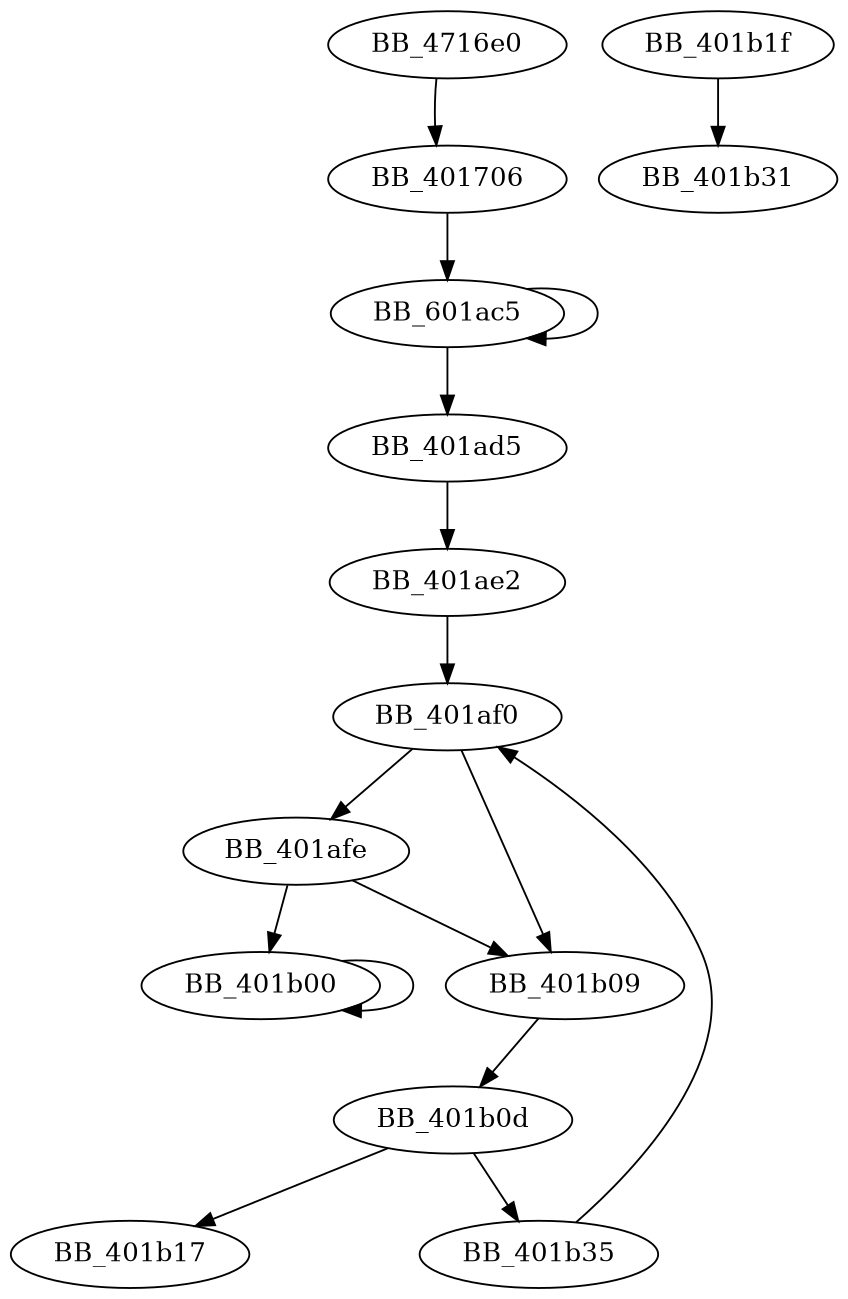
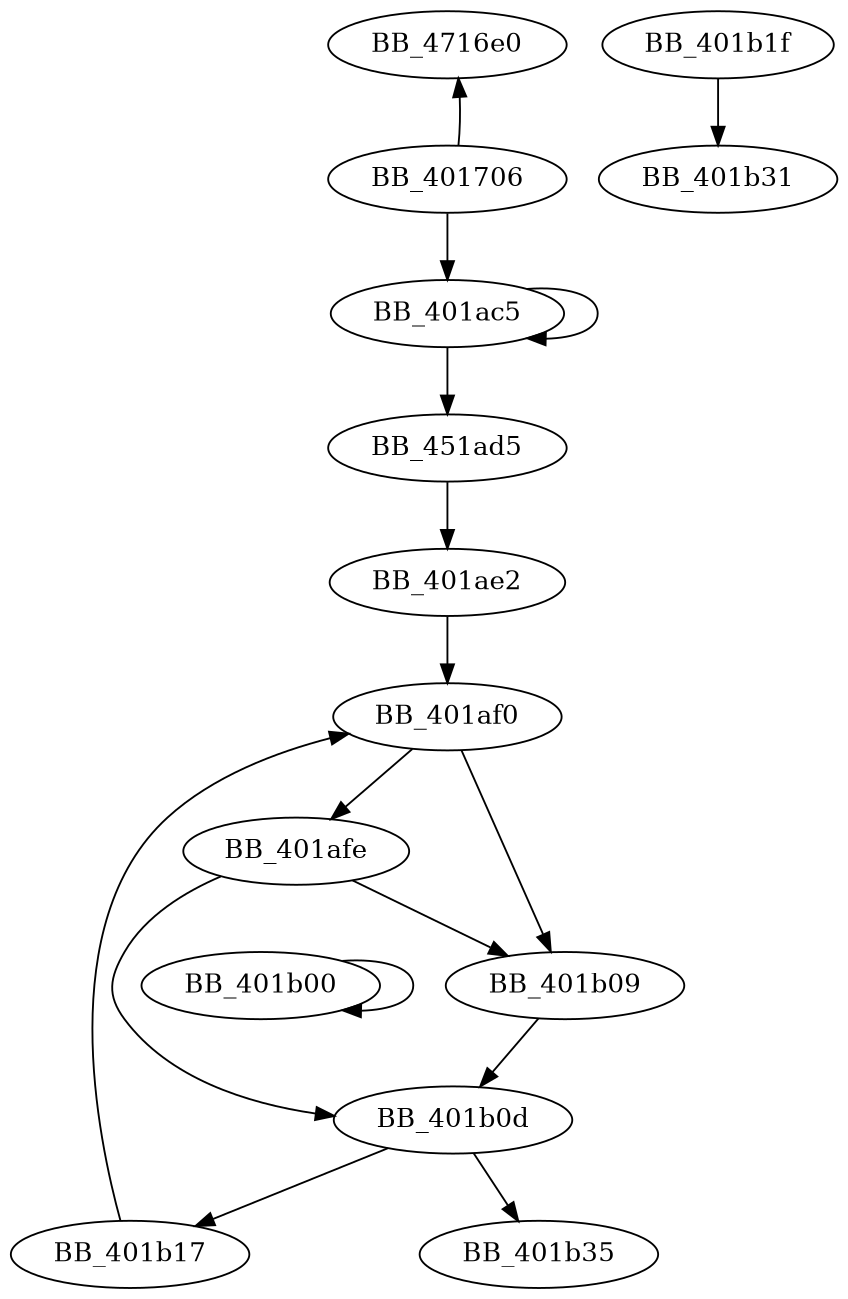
(435, 102) -> (460, 121)
(447, 314) -> (447, 314)
(447, 448) -> (447, 448)
(281, 910) -> (131, 1027)
(707, 973) -> (107, 921)
